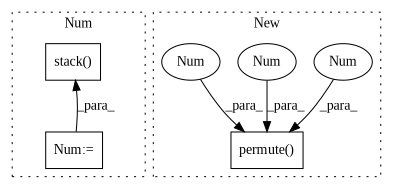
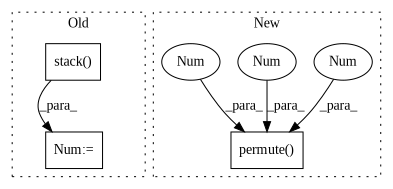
(79, 24) -> (79, 24)
(77, 111) -> (39, 101)
